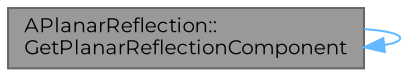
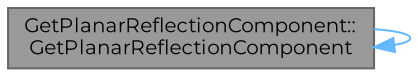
(186, 38) -> (191, 38)
